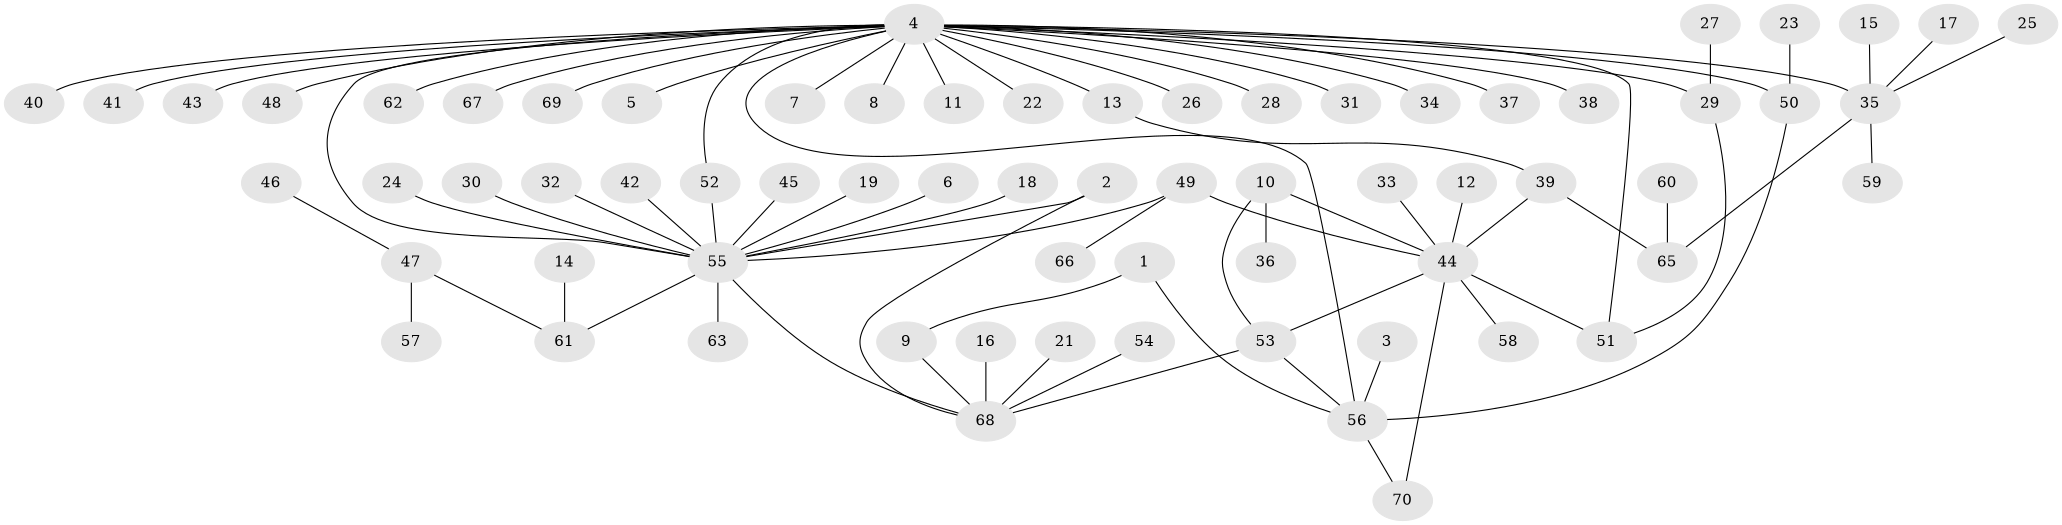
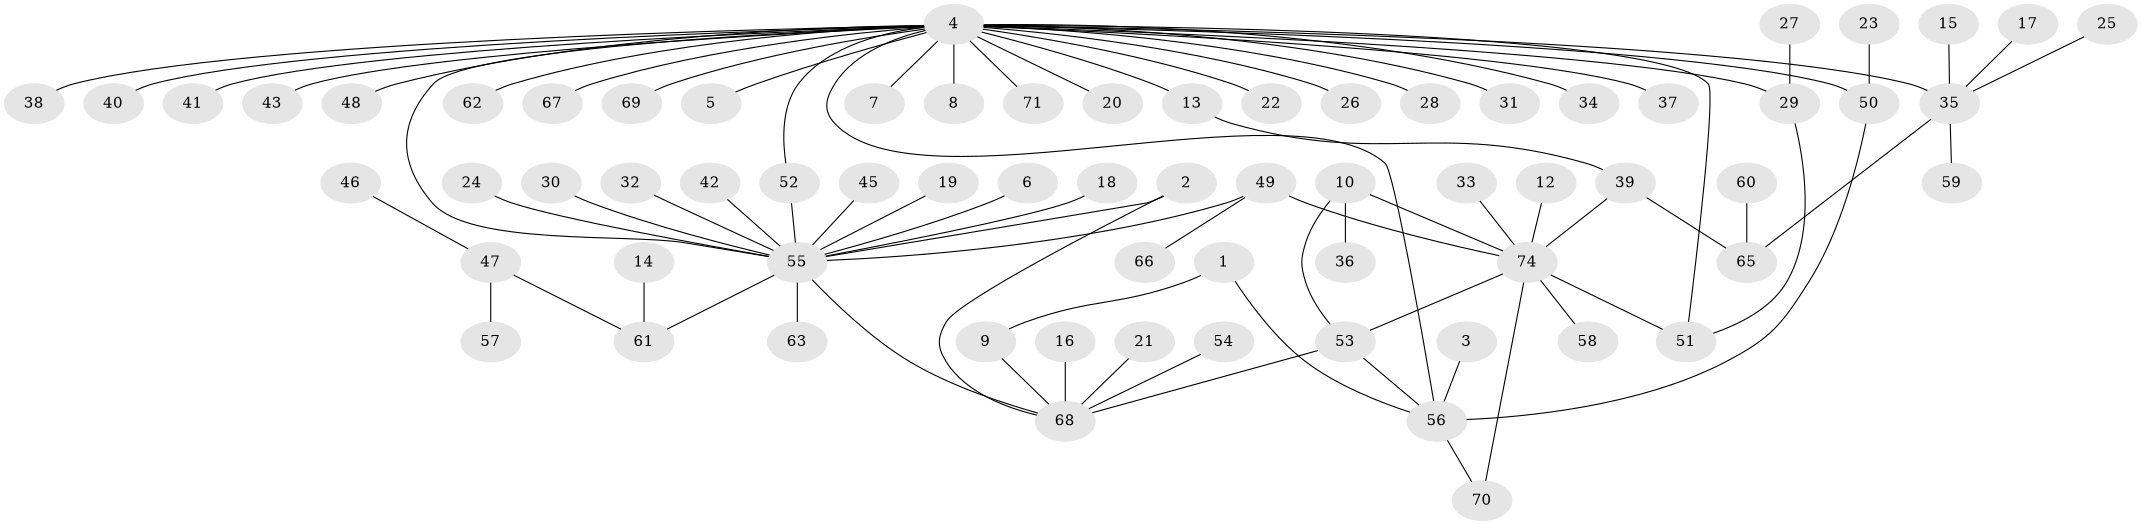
(954, 104) -> (1033, 104)
none -> (1113, 104)
(1448, 262) -> (1527, 262)
